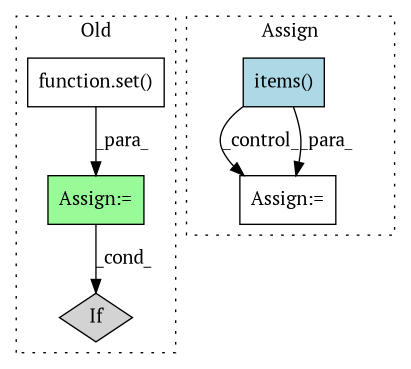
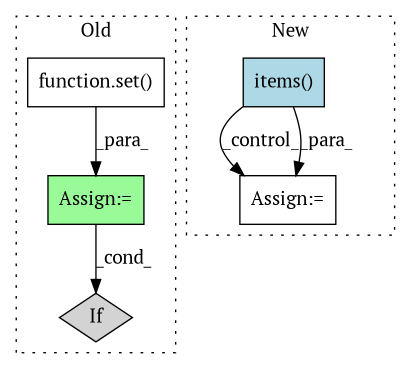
(291, 32) -> (291, 32)
